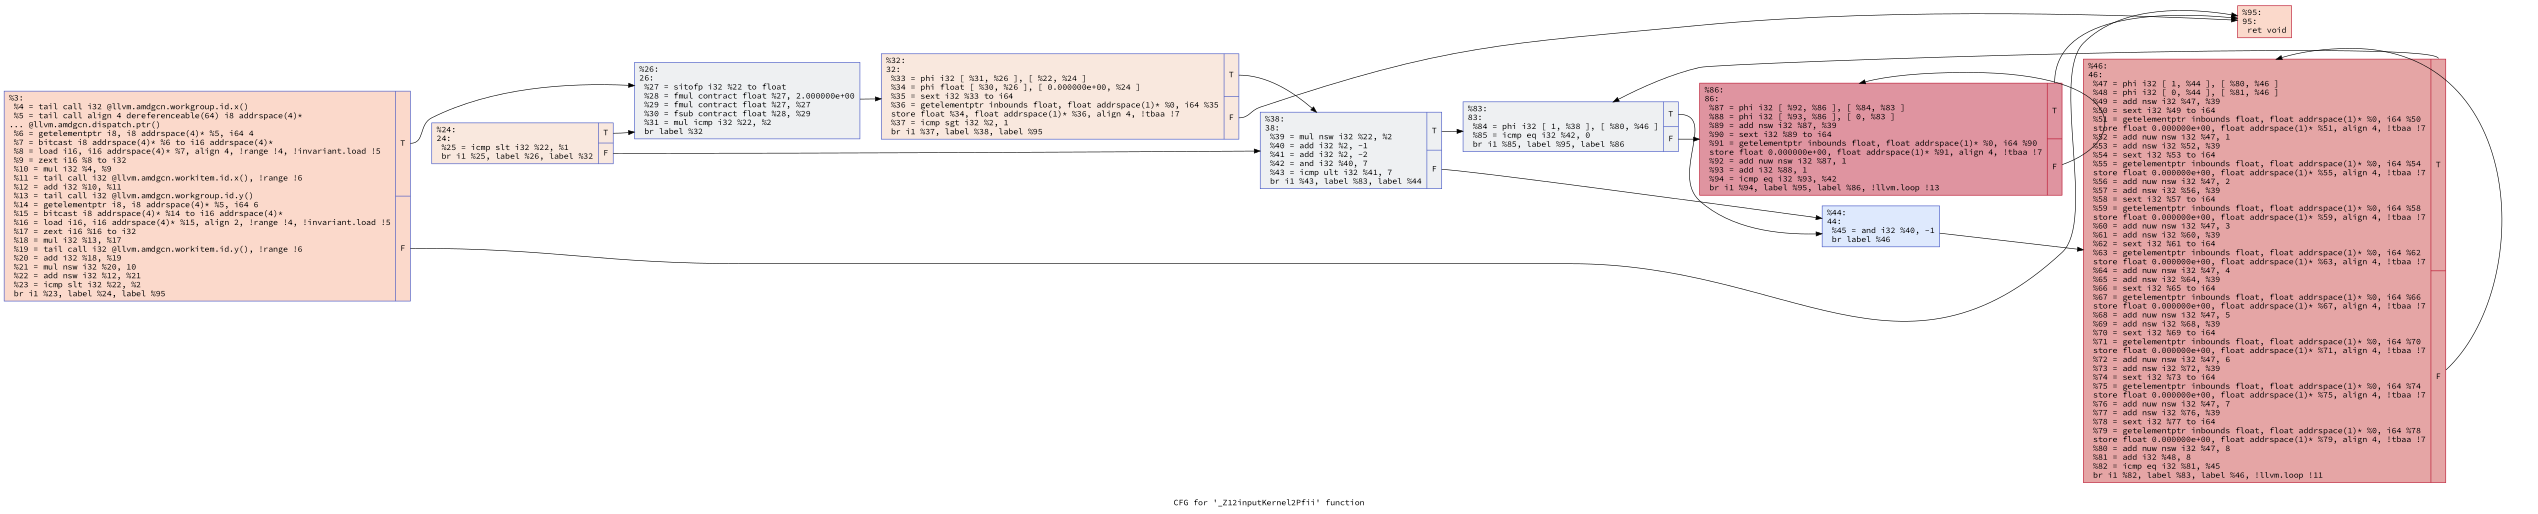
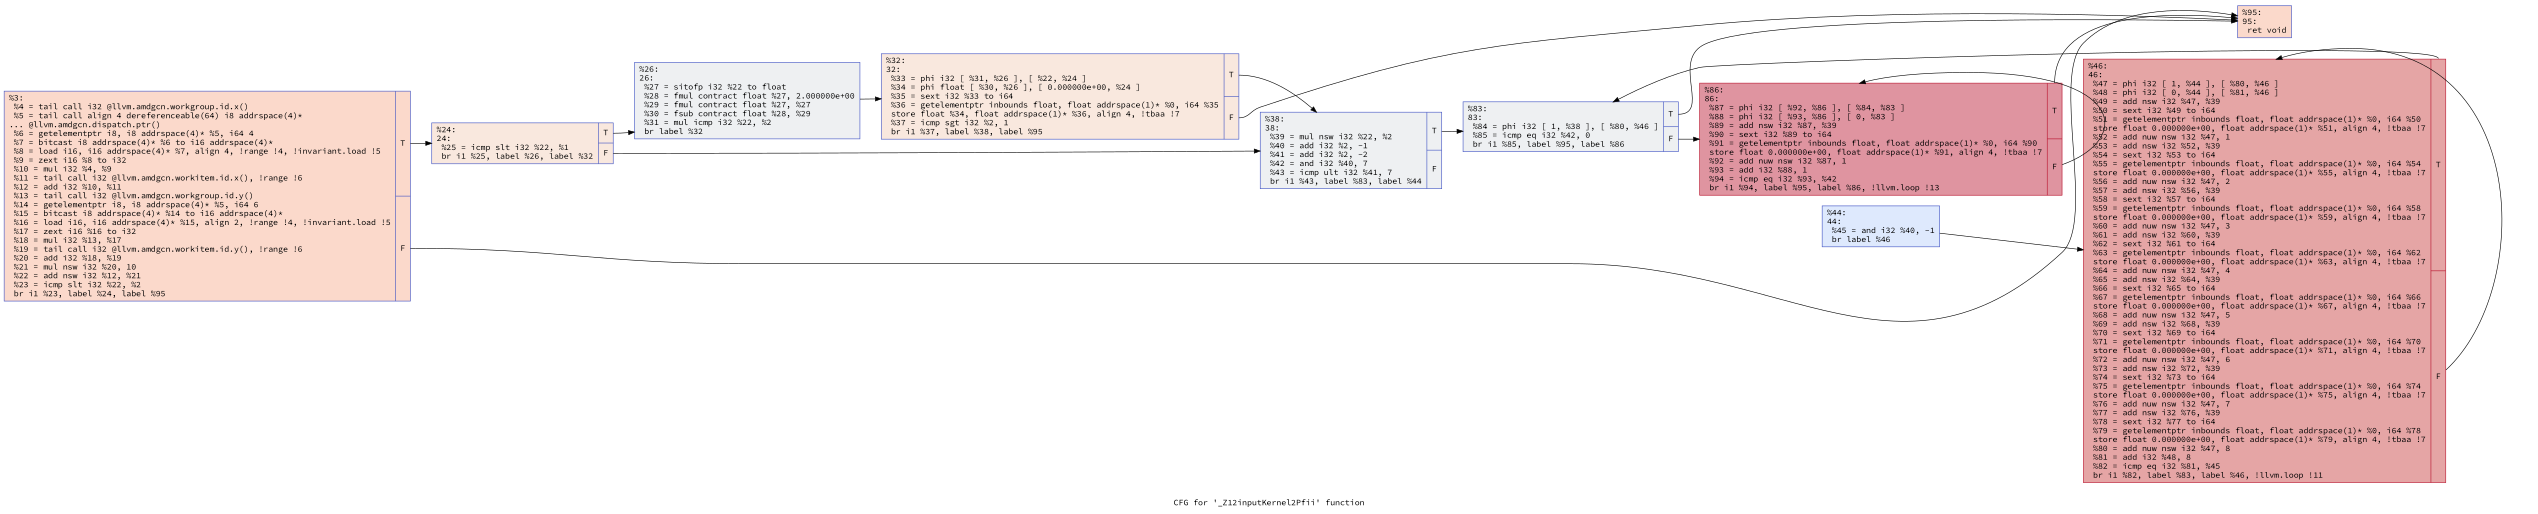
(2265, 22) -> (2265, 22)
(511, 92) -> (418, 143)
(1629, 192) -> none
(1709, 208) -> (1925, 22)
